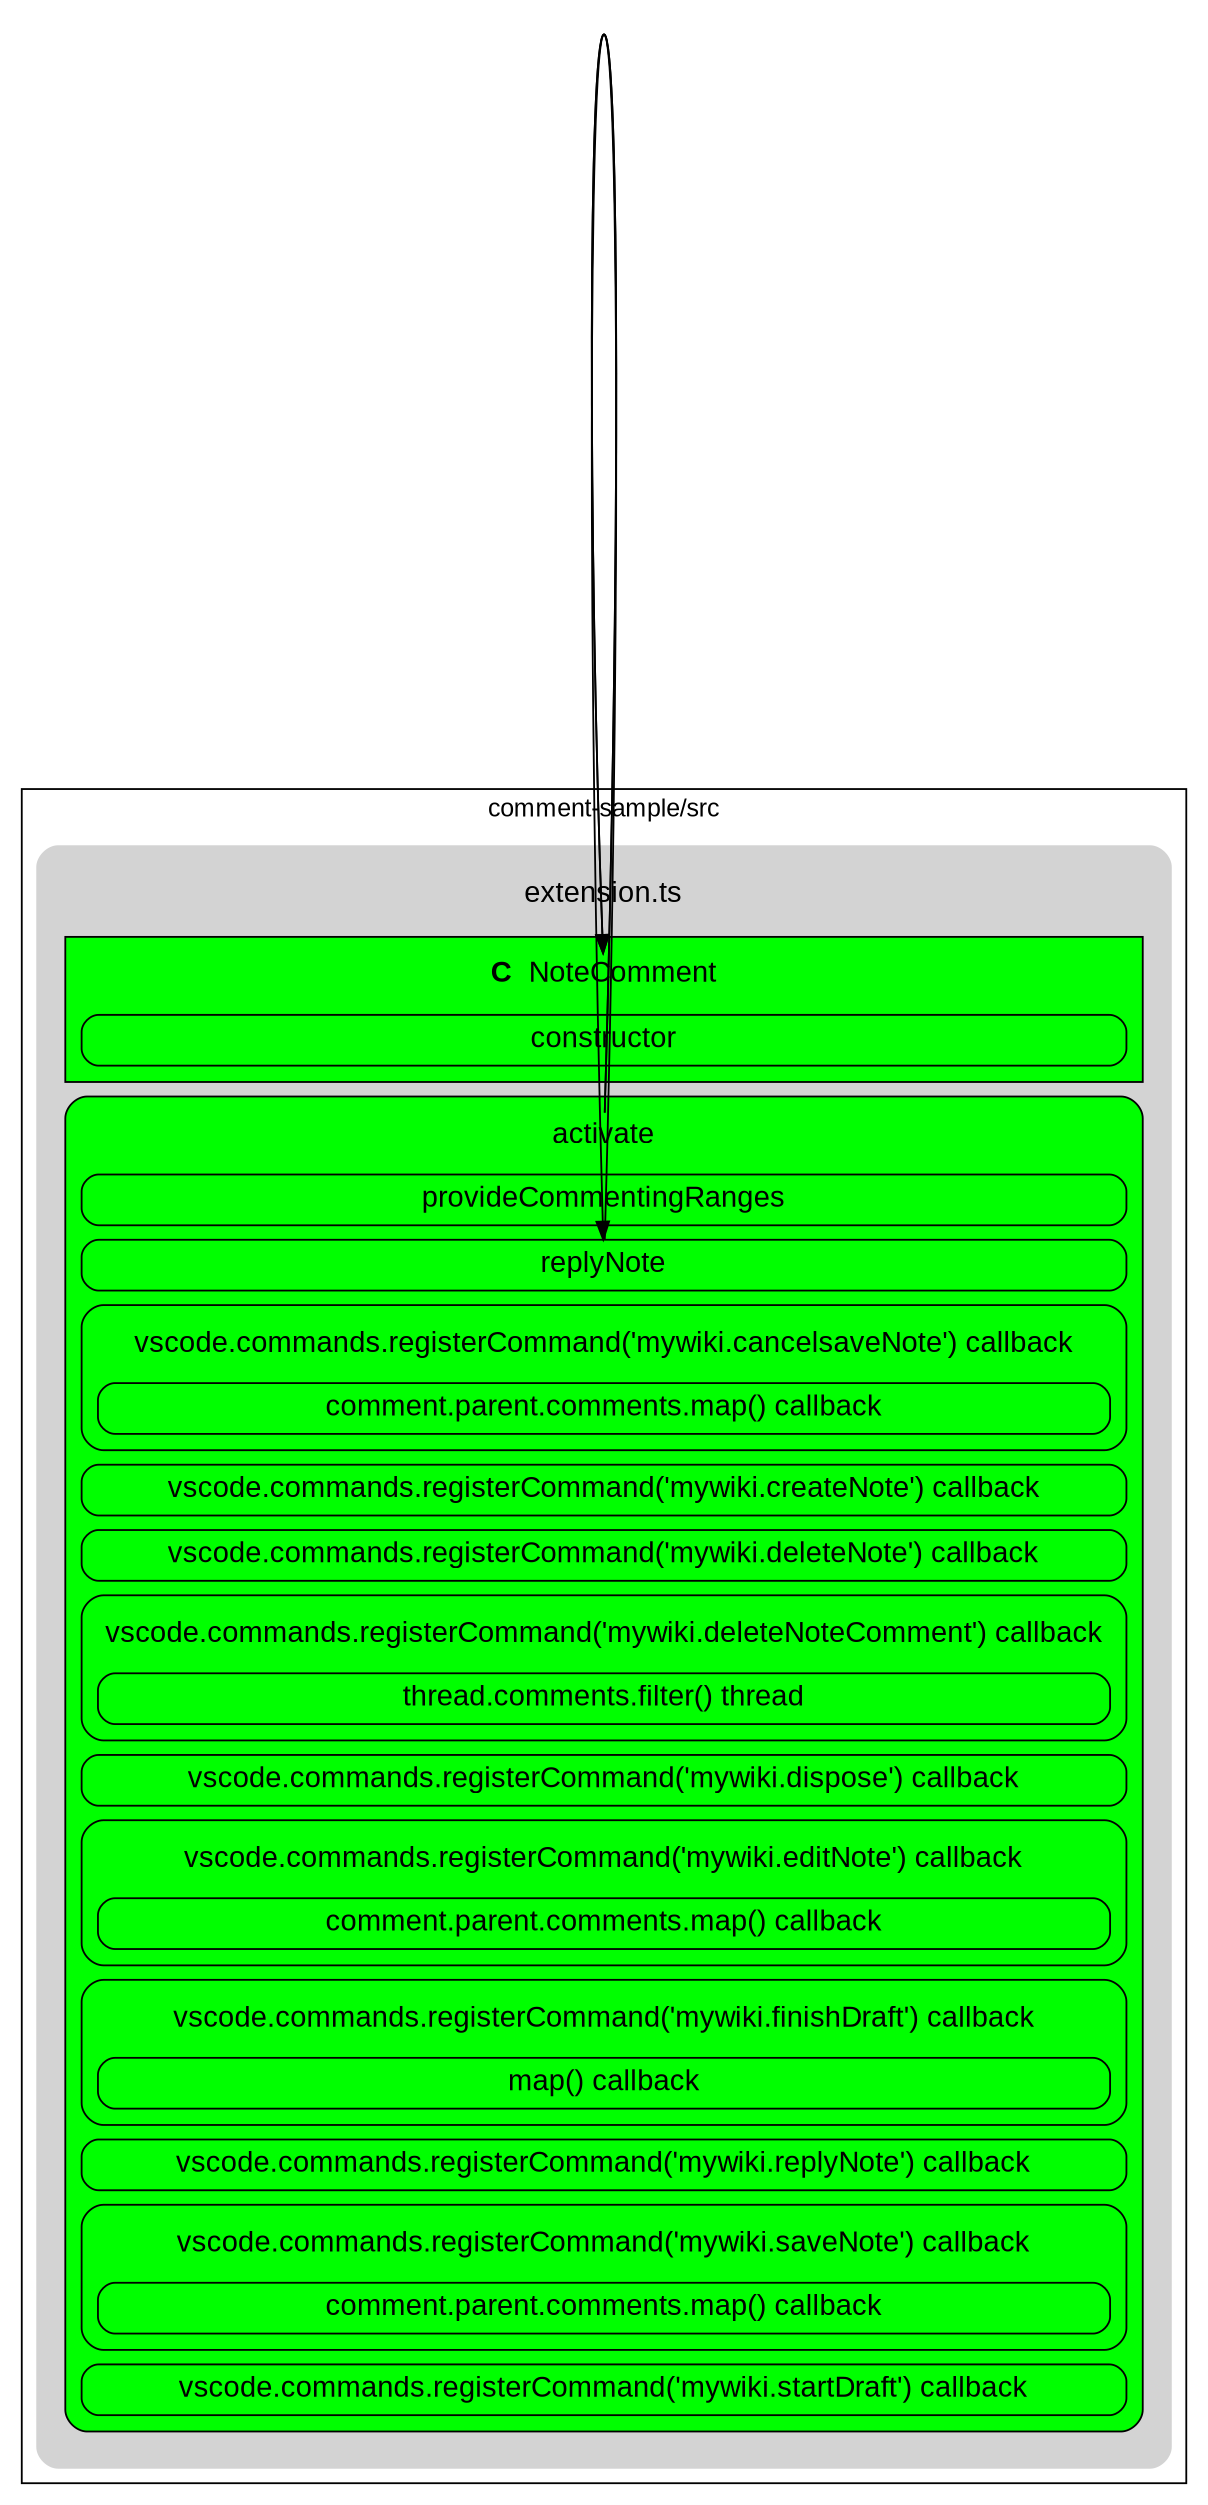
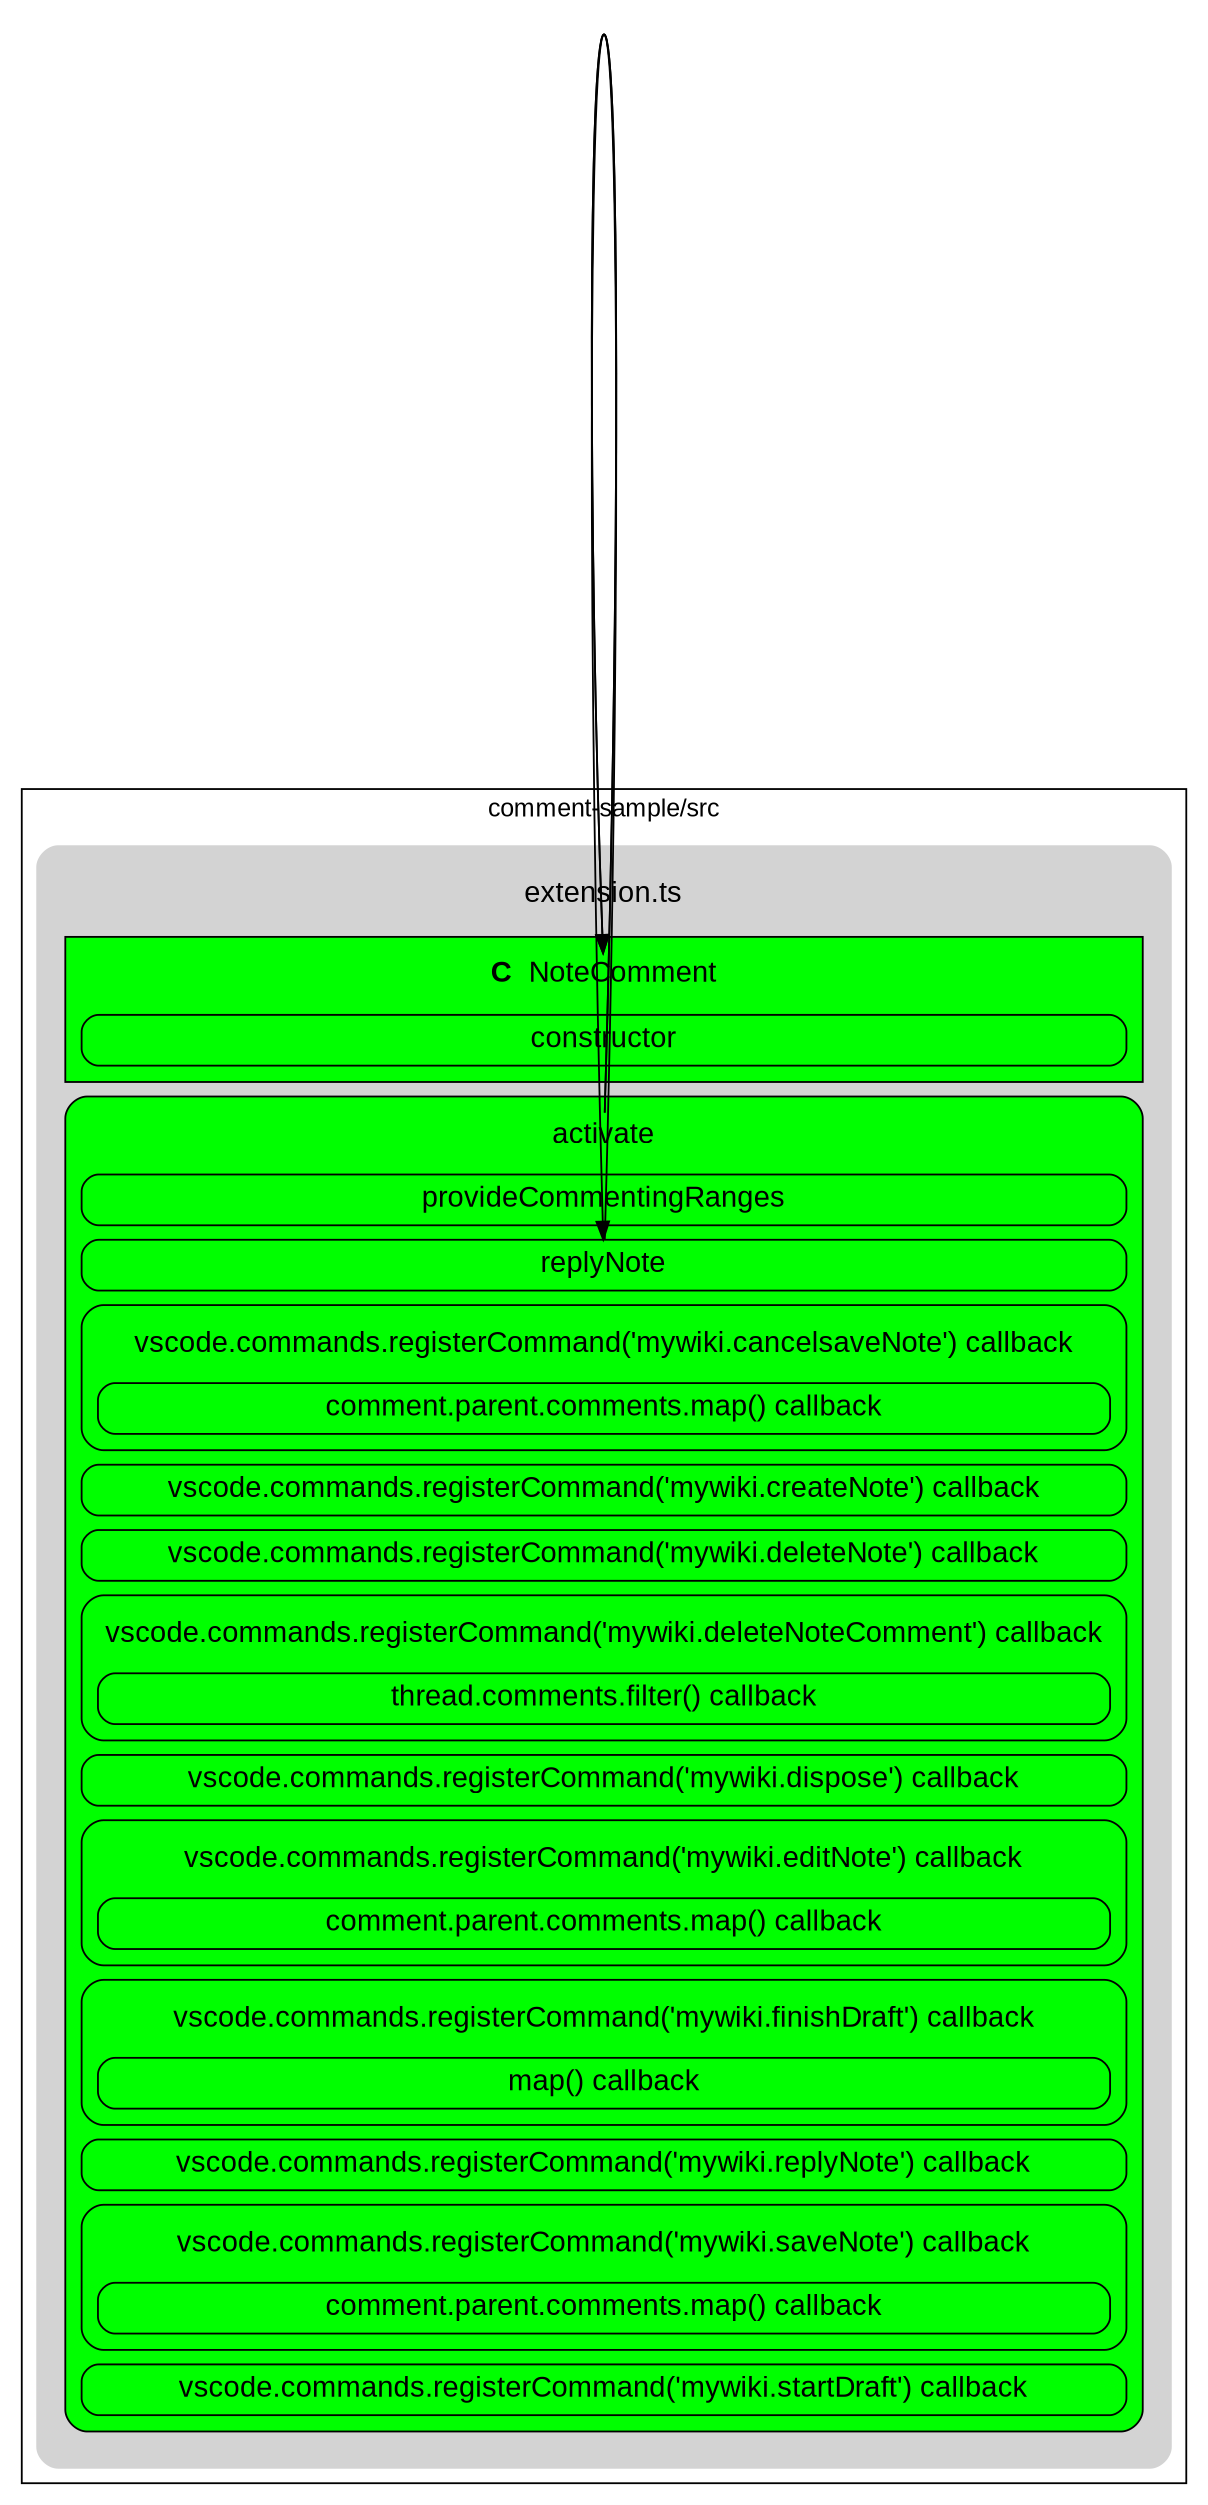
(604, 1697) -> (604, 1697)
